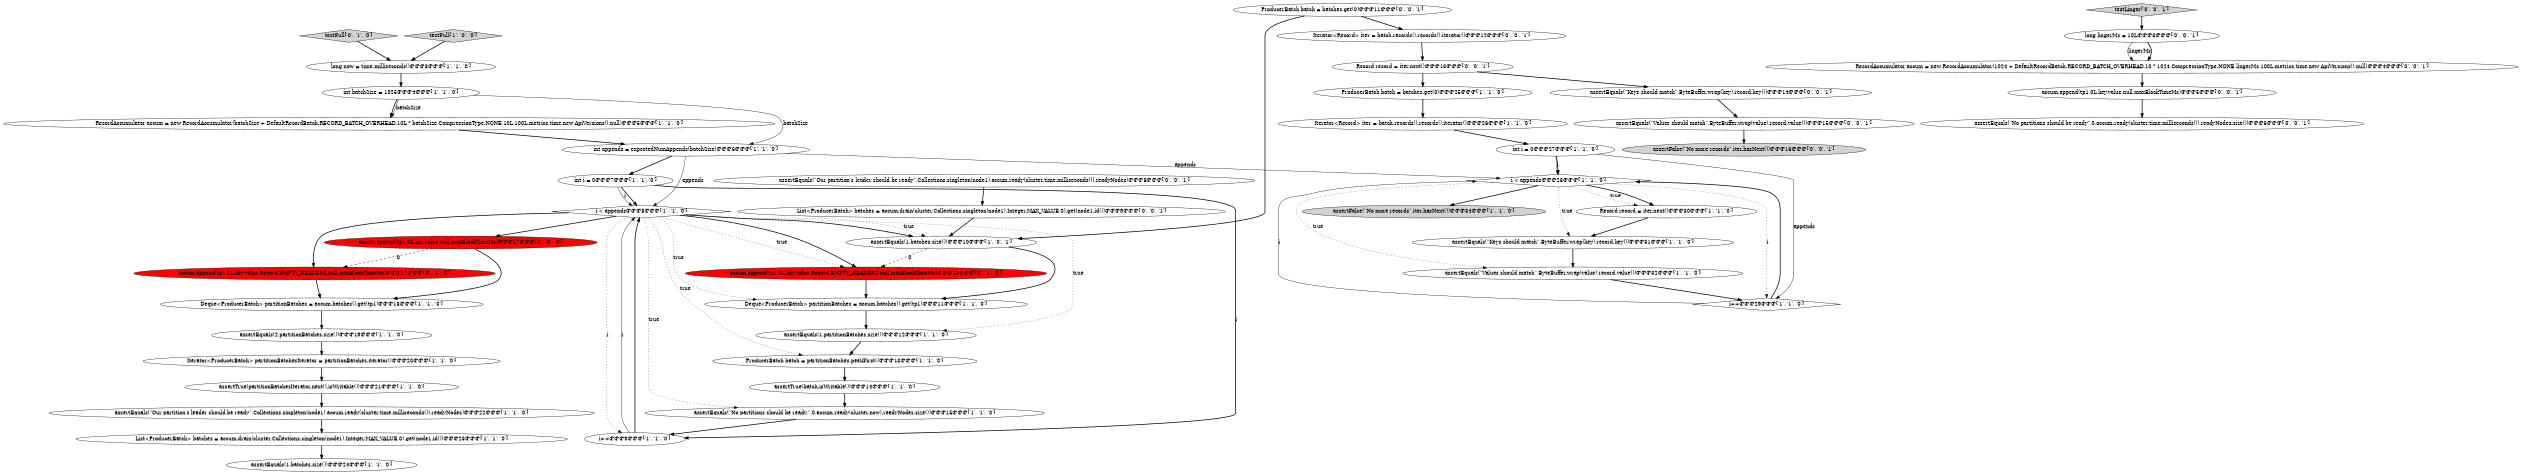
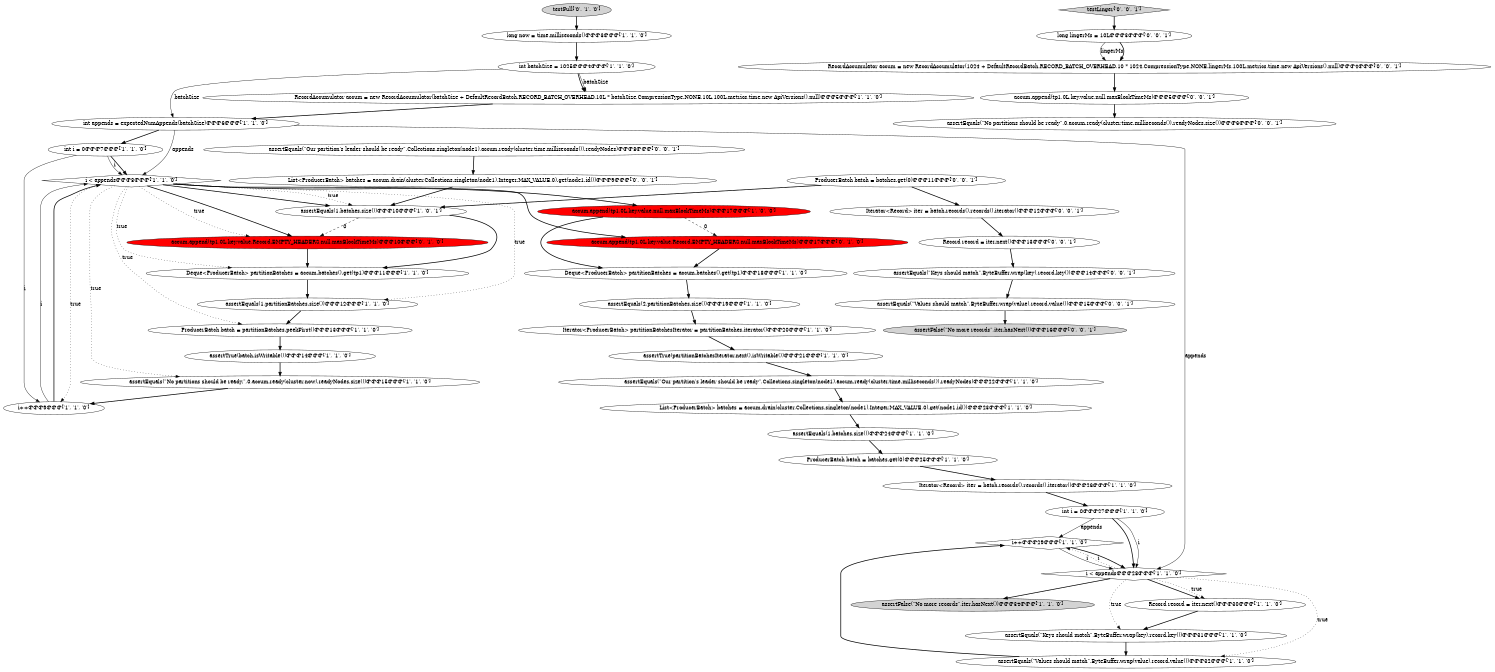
(349, 36) -> (577, 10)
(453, 36) -> none
(1423, 78) -> (874, 446)
(1235, 294) -> (24, 262)
(608, 335) -> (76, 304)
